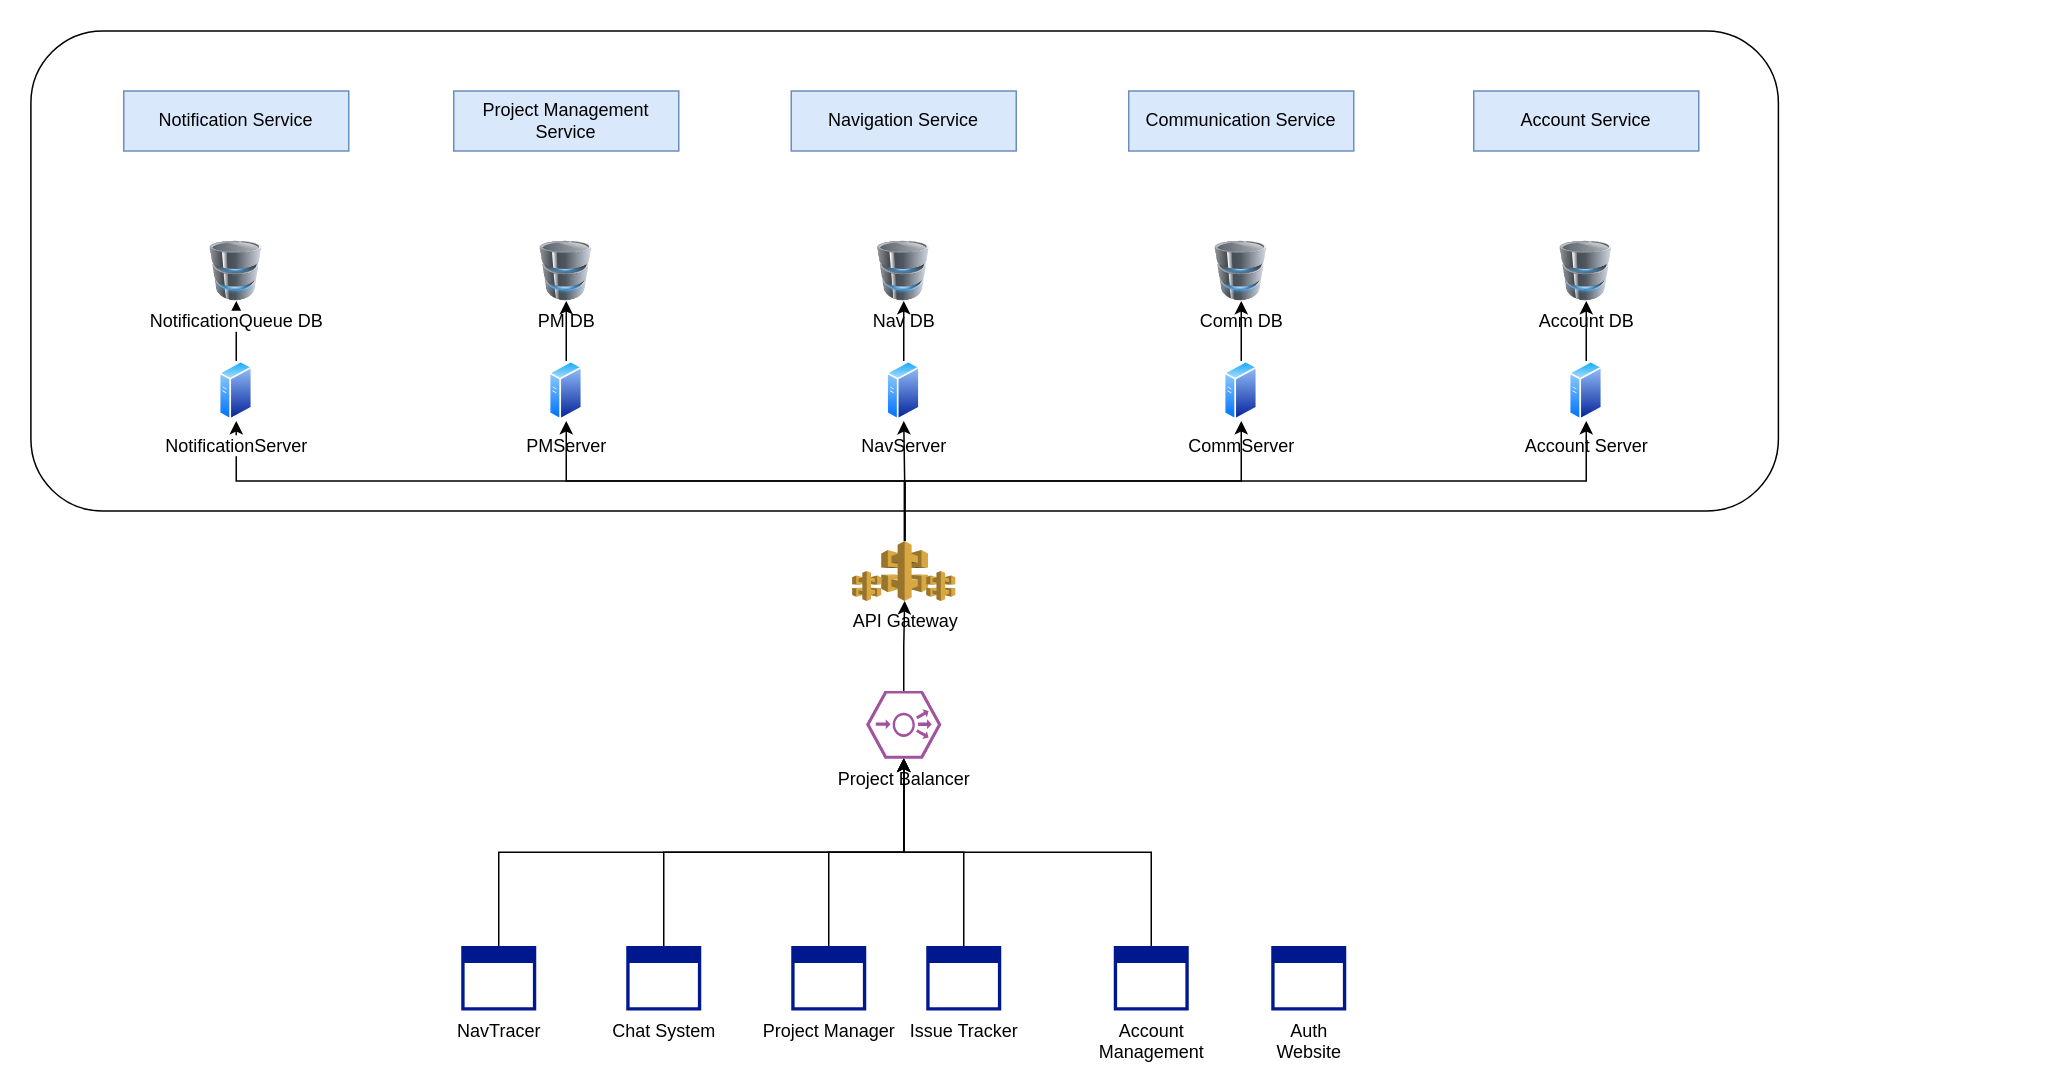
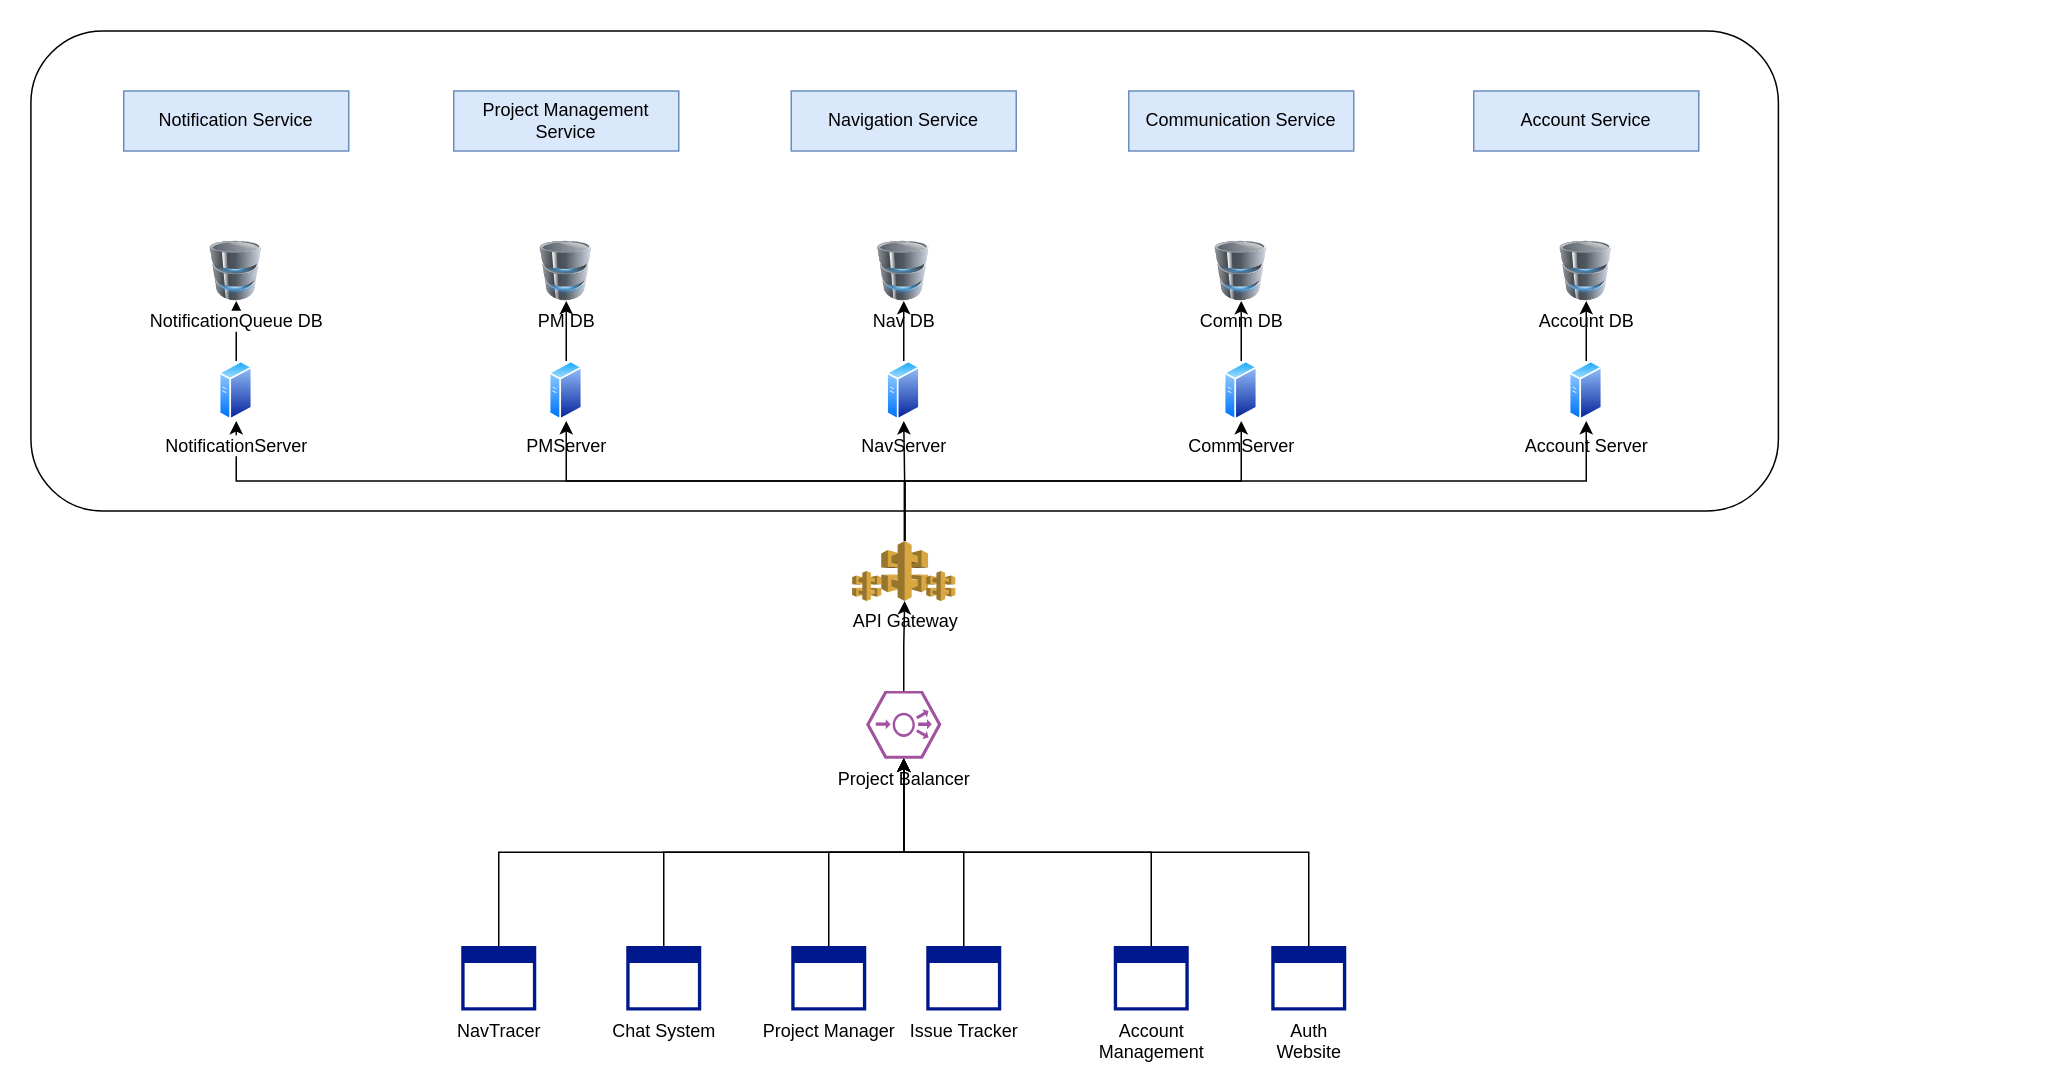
none -> (1278, 852)
